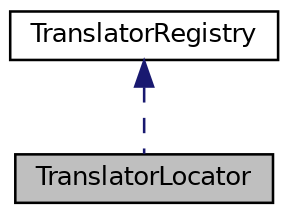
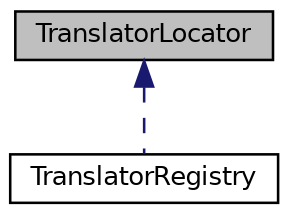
(144, 120) -> (144, 120)
